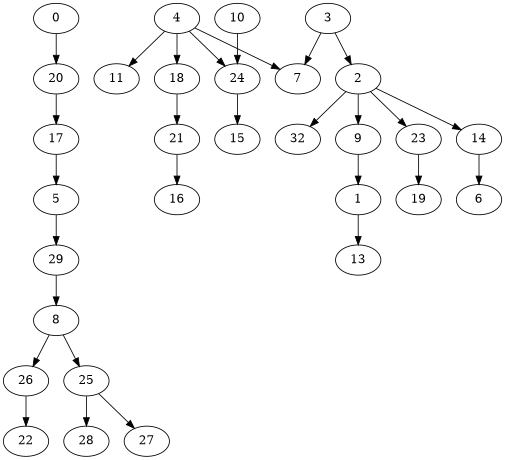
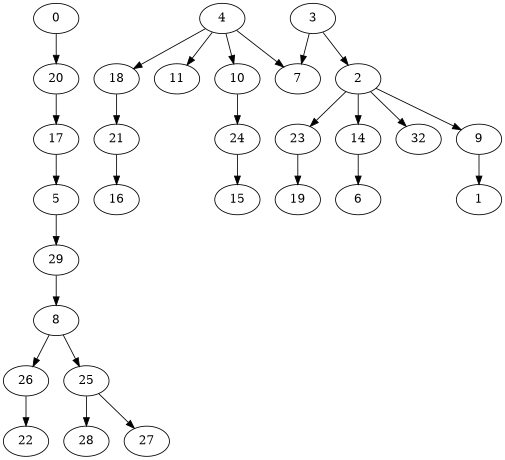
(204, 46) -> (229, 45)
(358, 260) -> none
